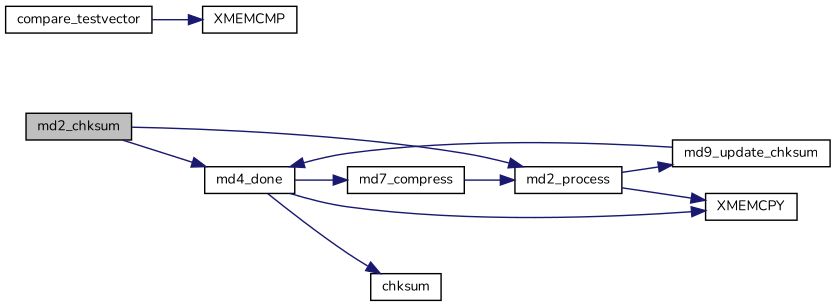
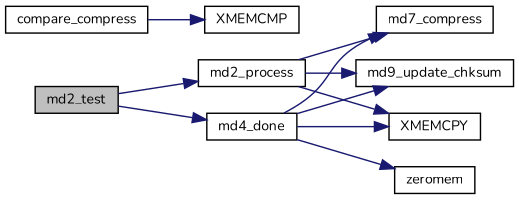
(79, 20) -> (77, 20)
(79, 127) -> (77, 100)
(487, 143) -> (328, 104)
(482, 180) -> (336, 49)
(406, 287) -> (435, 180)
